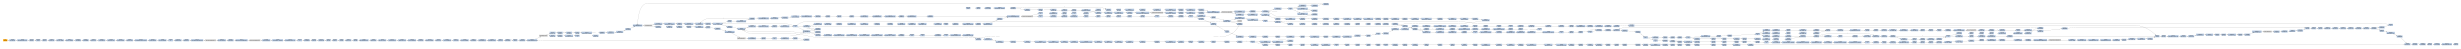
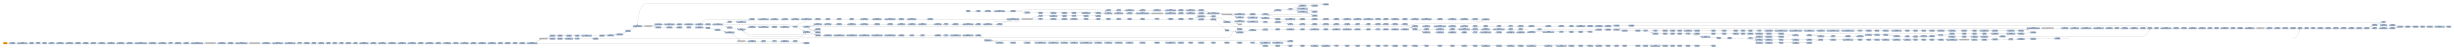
(1724, 45) -> none
